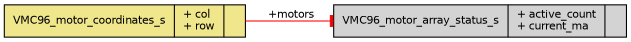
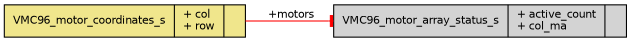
(553, 26) -> (542, 26)
